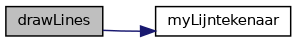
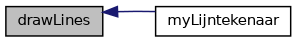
(122, 31) -> (137, 11)
